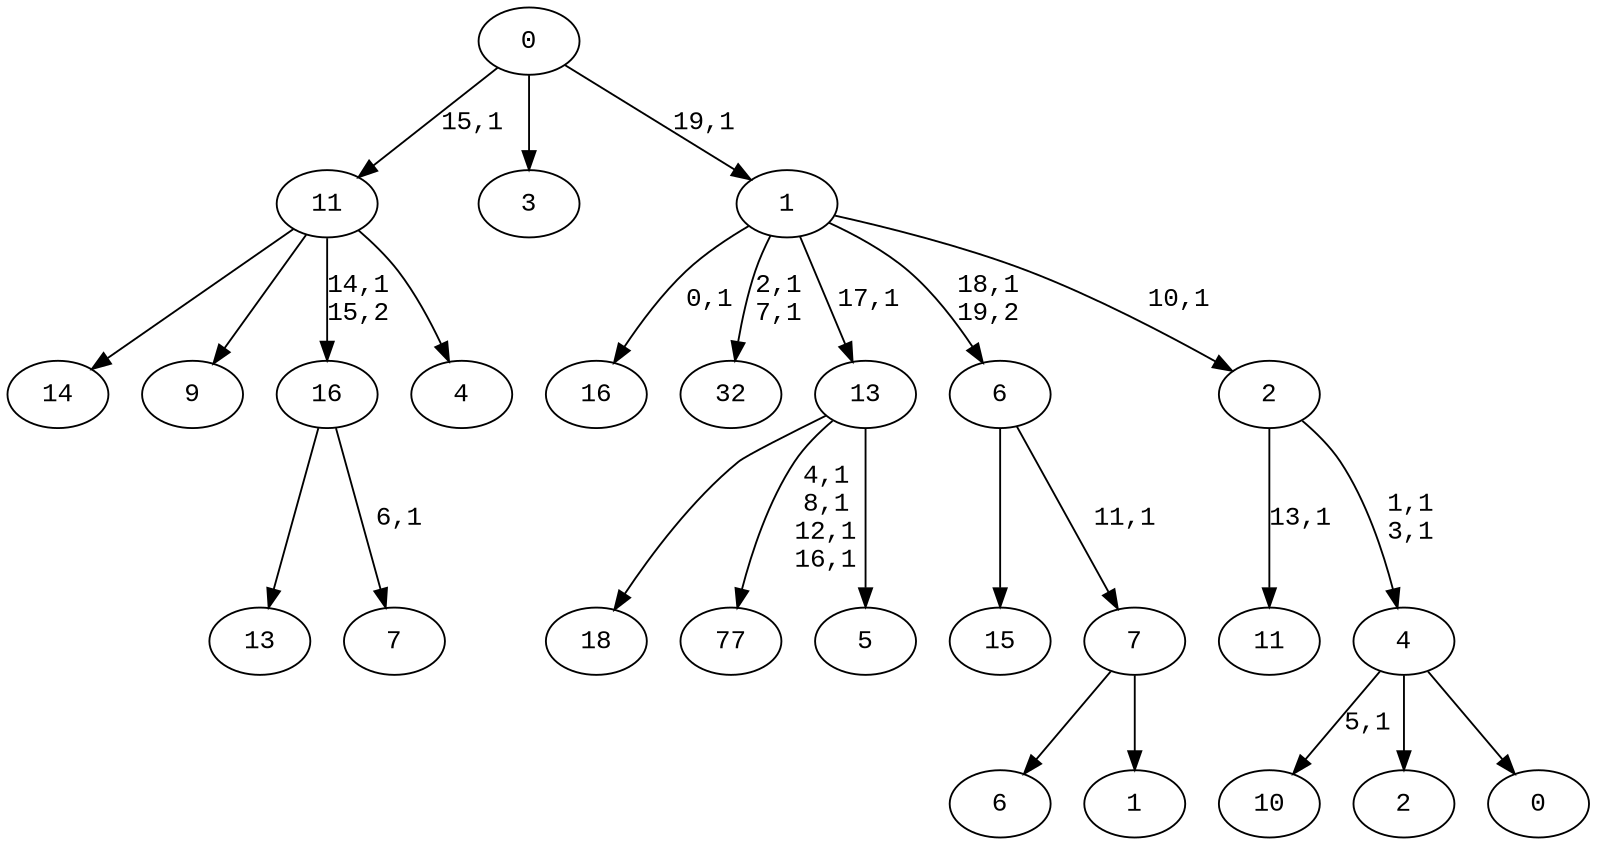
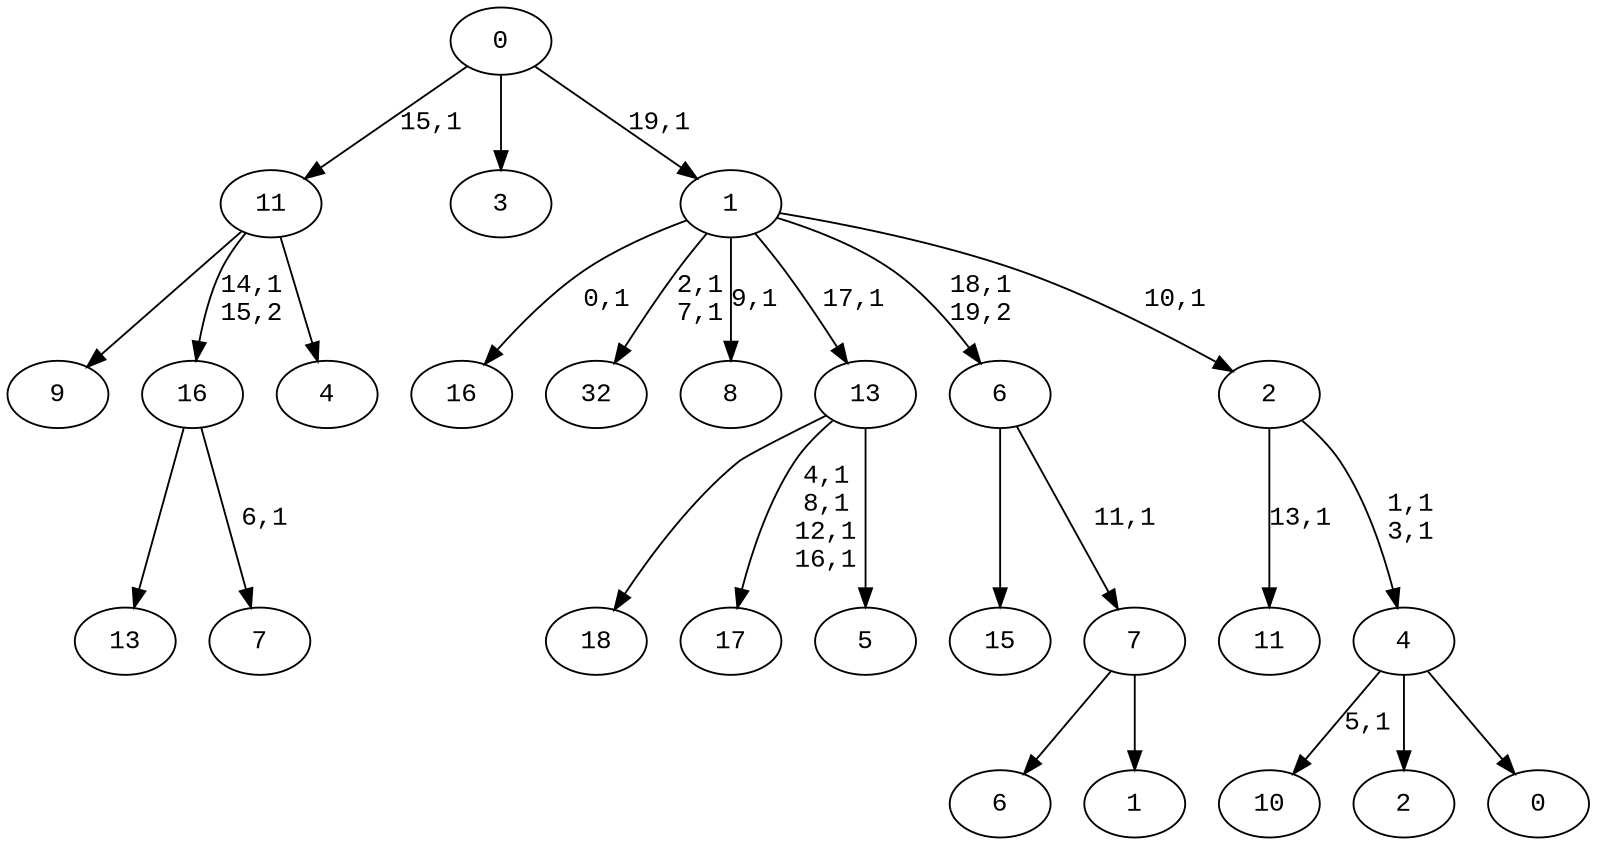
(58, 394) -> none
none -> (731, 394)
(731, 641) -> (731, 641)
